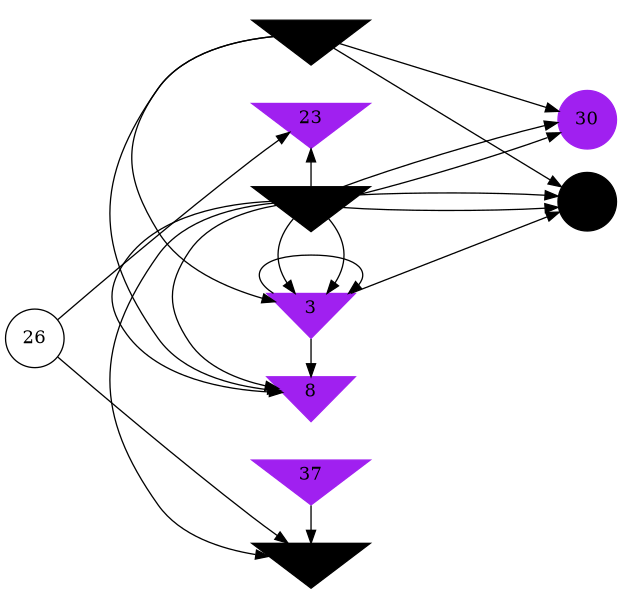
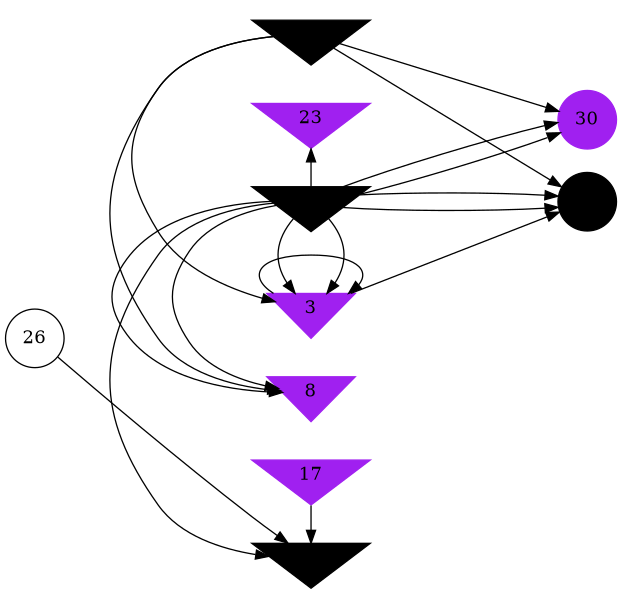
(194, 205) -> none
(311, 351) -> none
(311, 475) -> (311, 475)
